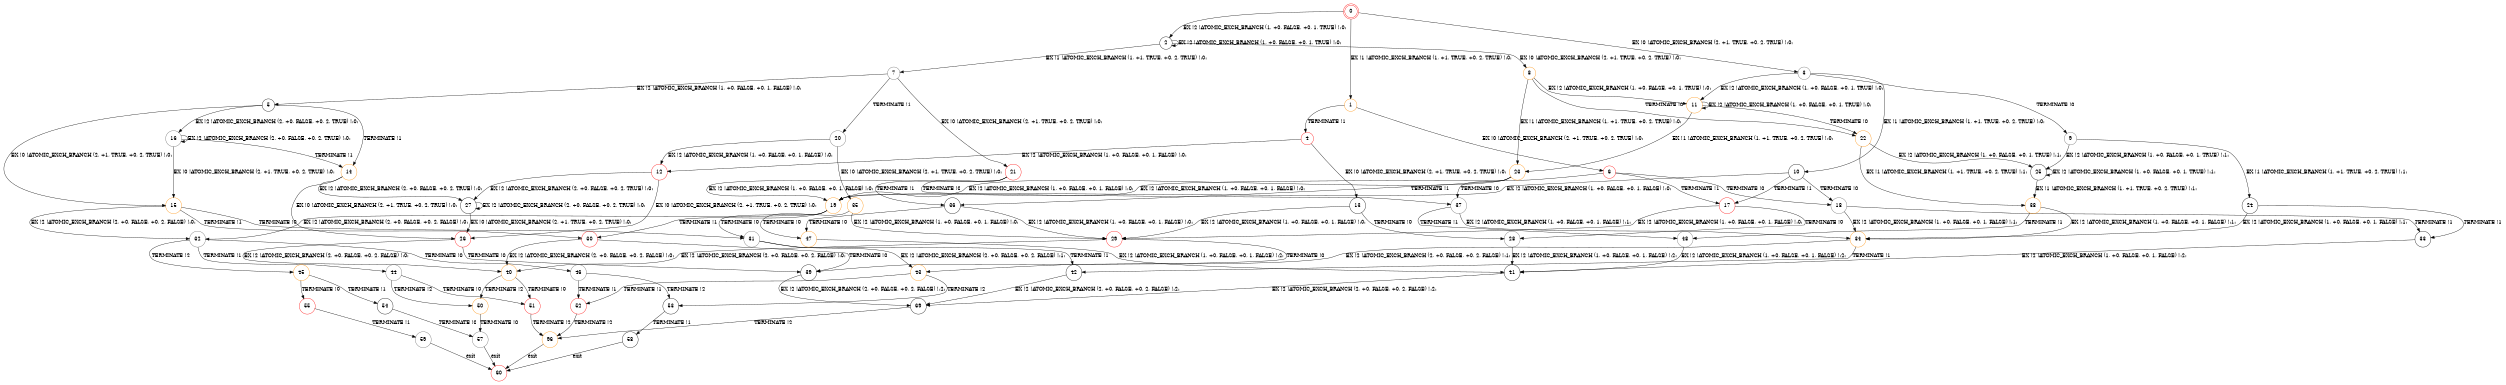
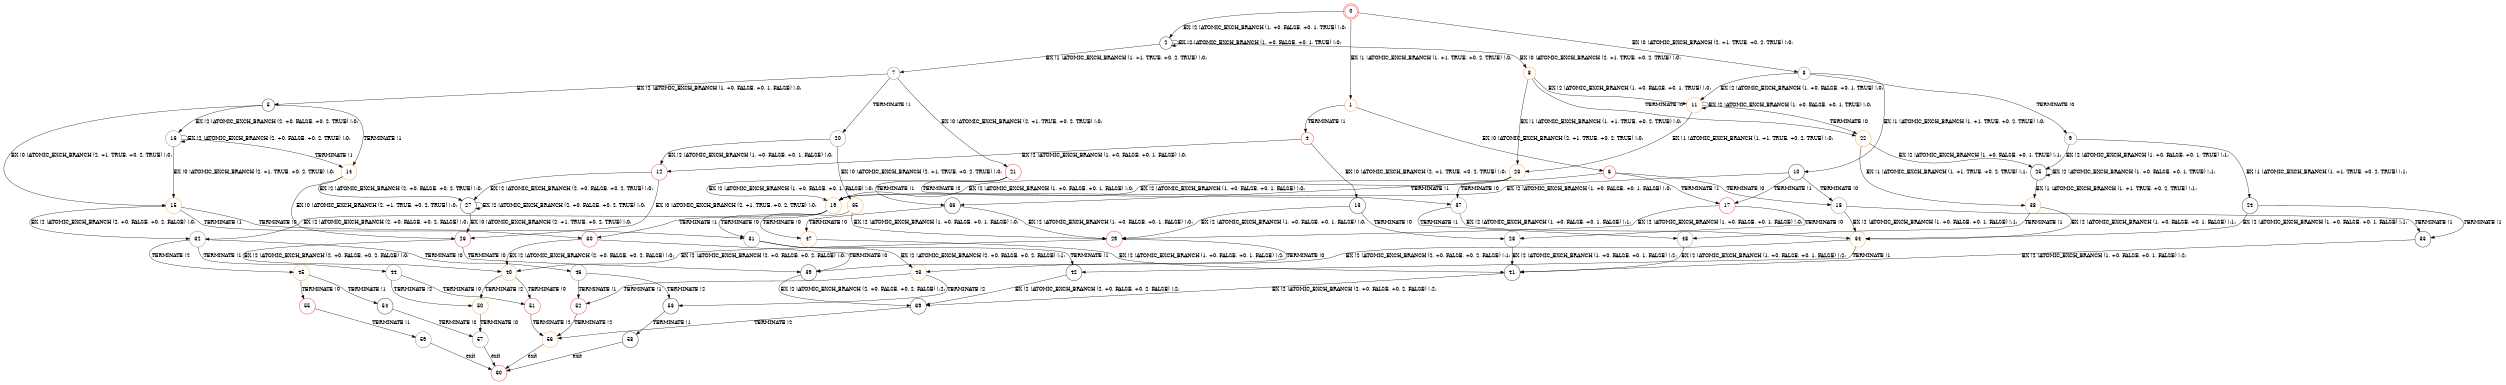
(550, 340) -> (550, 340)
